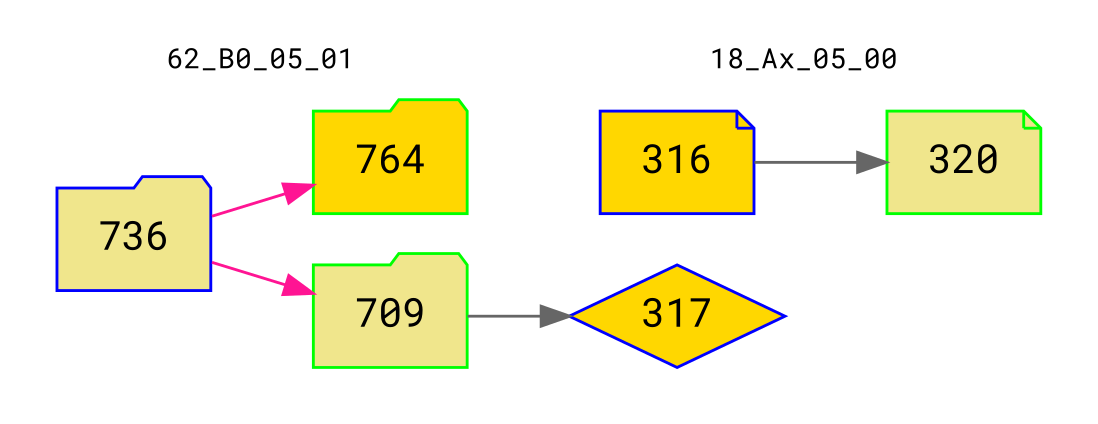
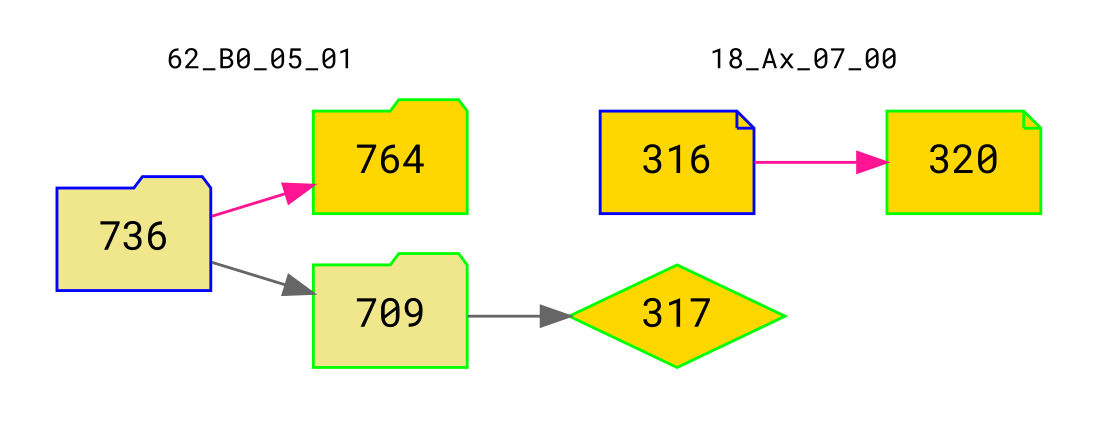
(805, 61) -> (805, 61)
(806, 162) -> (806, 162)
(964, 162) -> (964, 162)
(249, 274) -> (249, 274)
(677, 316) -> (677, 316)
